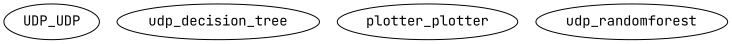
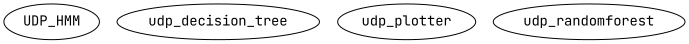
(52, 22) -> (52, 22)
(428, 22) -> (407, 22)
